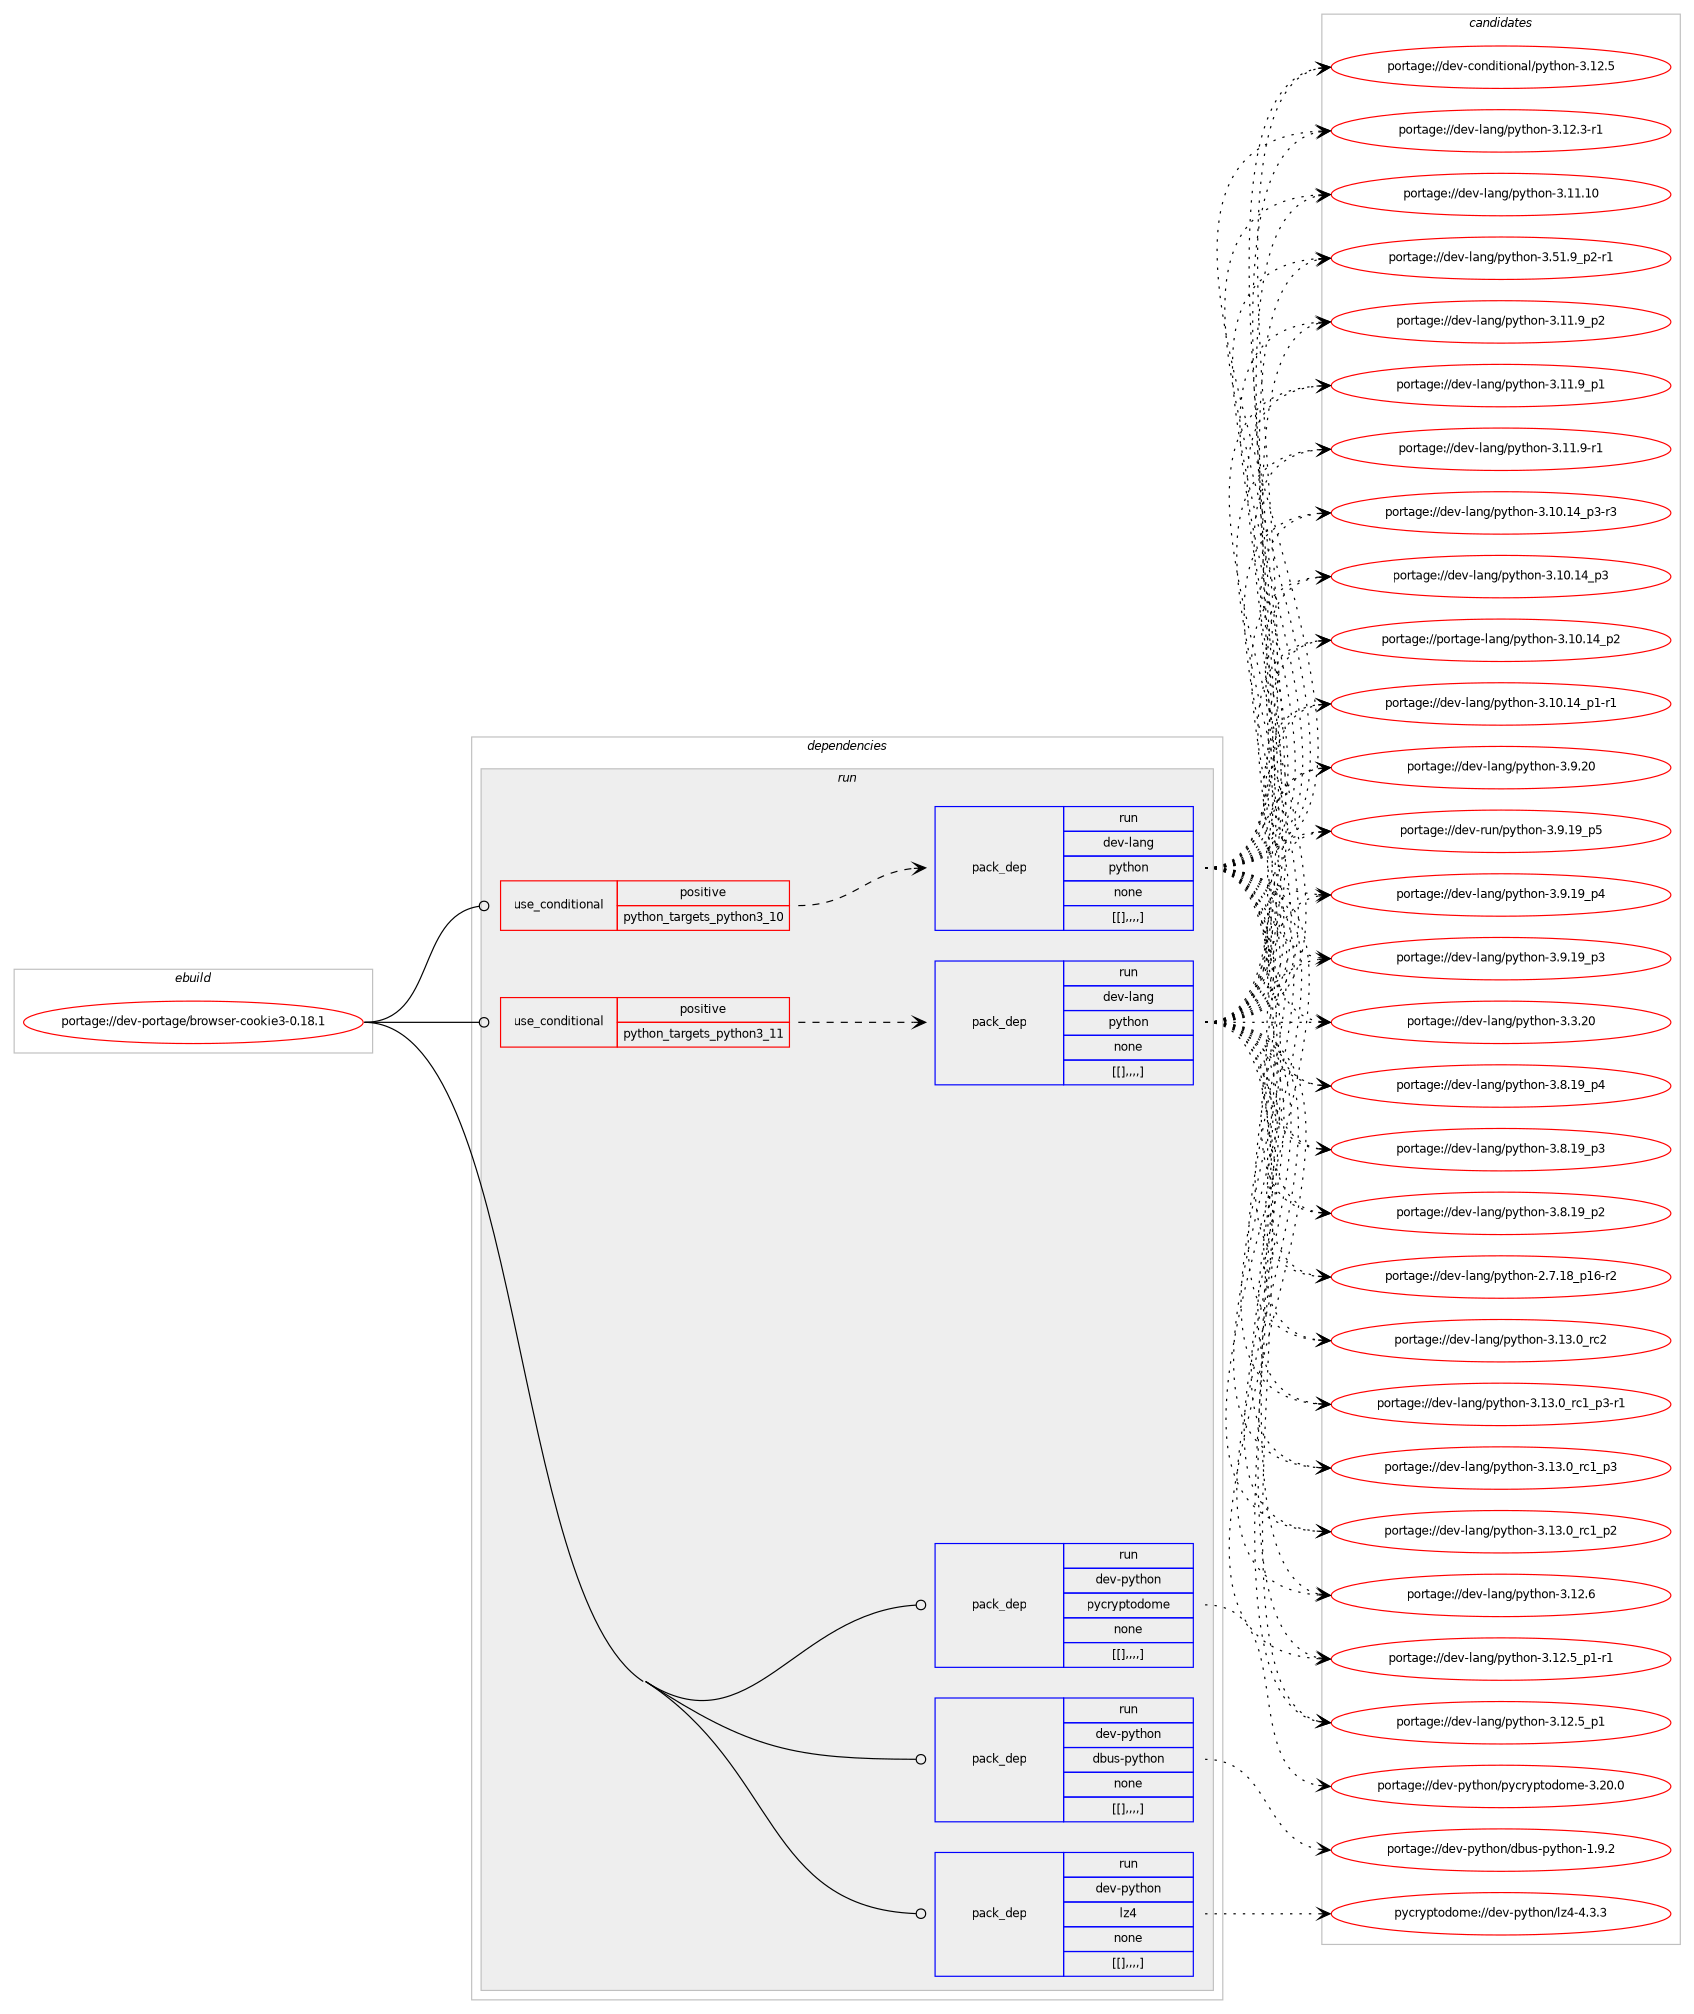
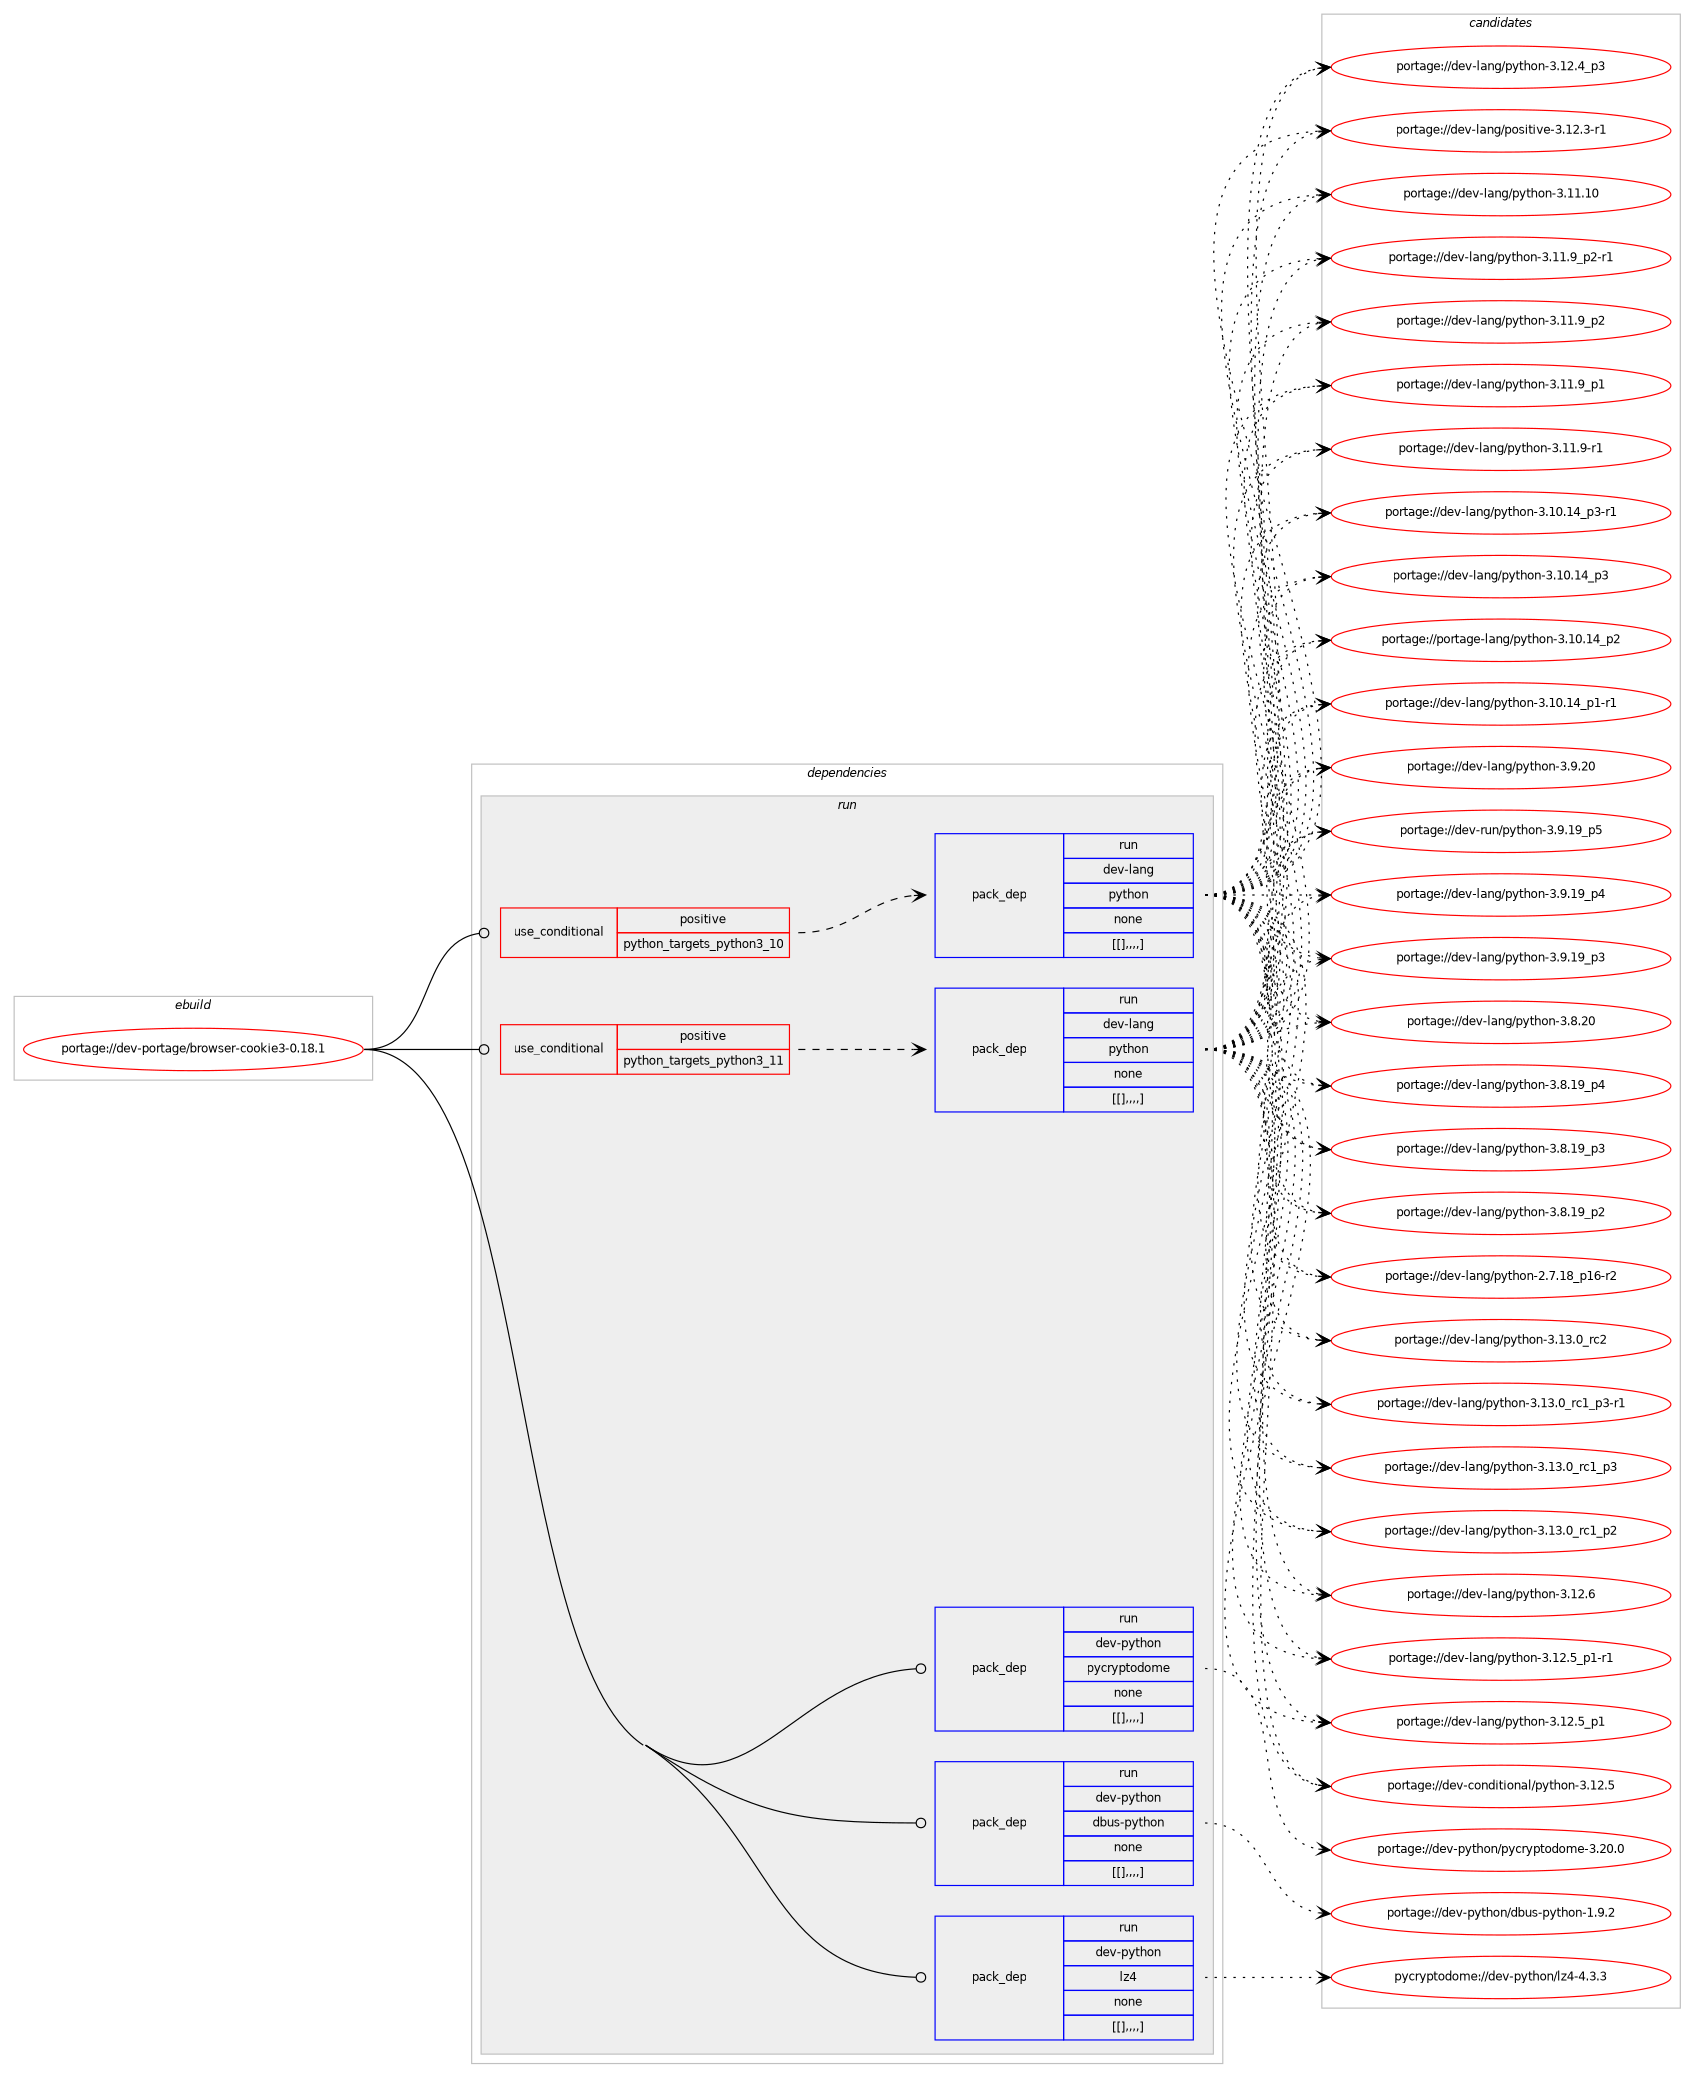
none -> (1501, 67)
(1501, 131) -> (1501, 131)
(1501, 258) -> (1501, 258)
(1501, 513) -> (1501, 513)
(1501, 1022) -> (1501, 1022)
